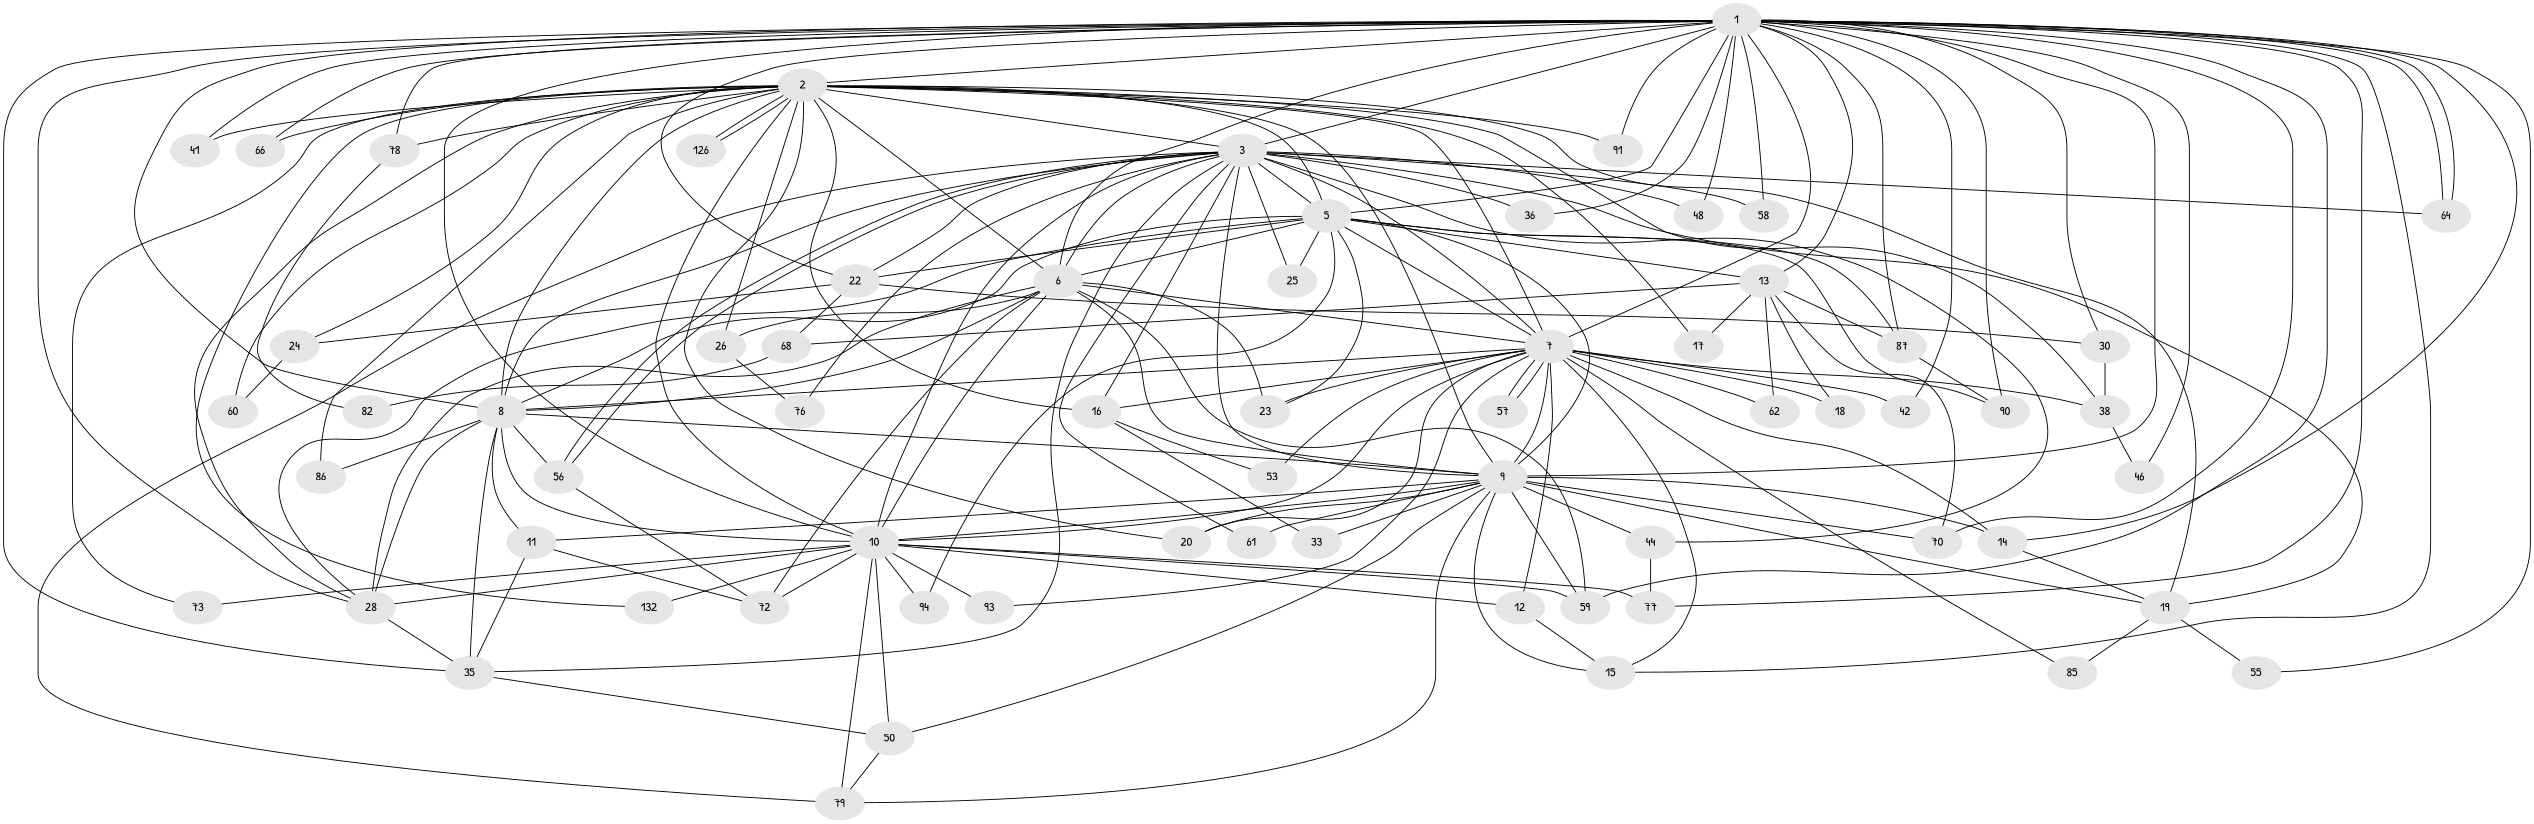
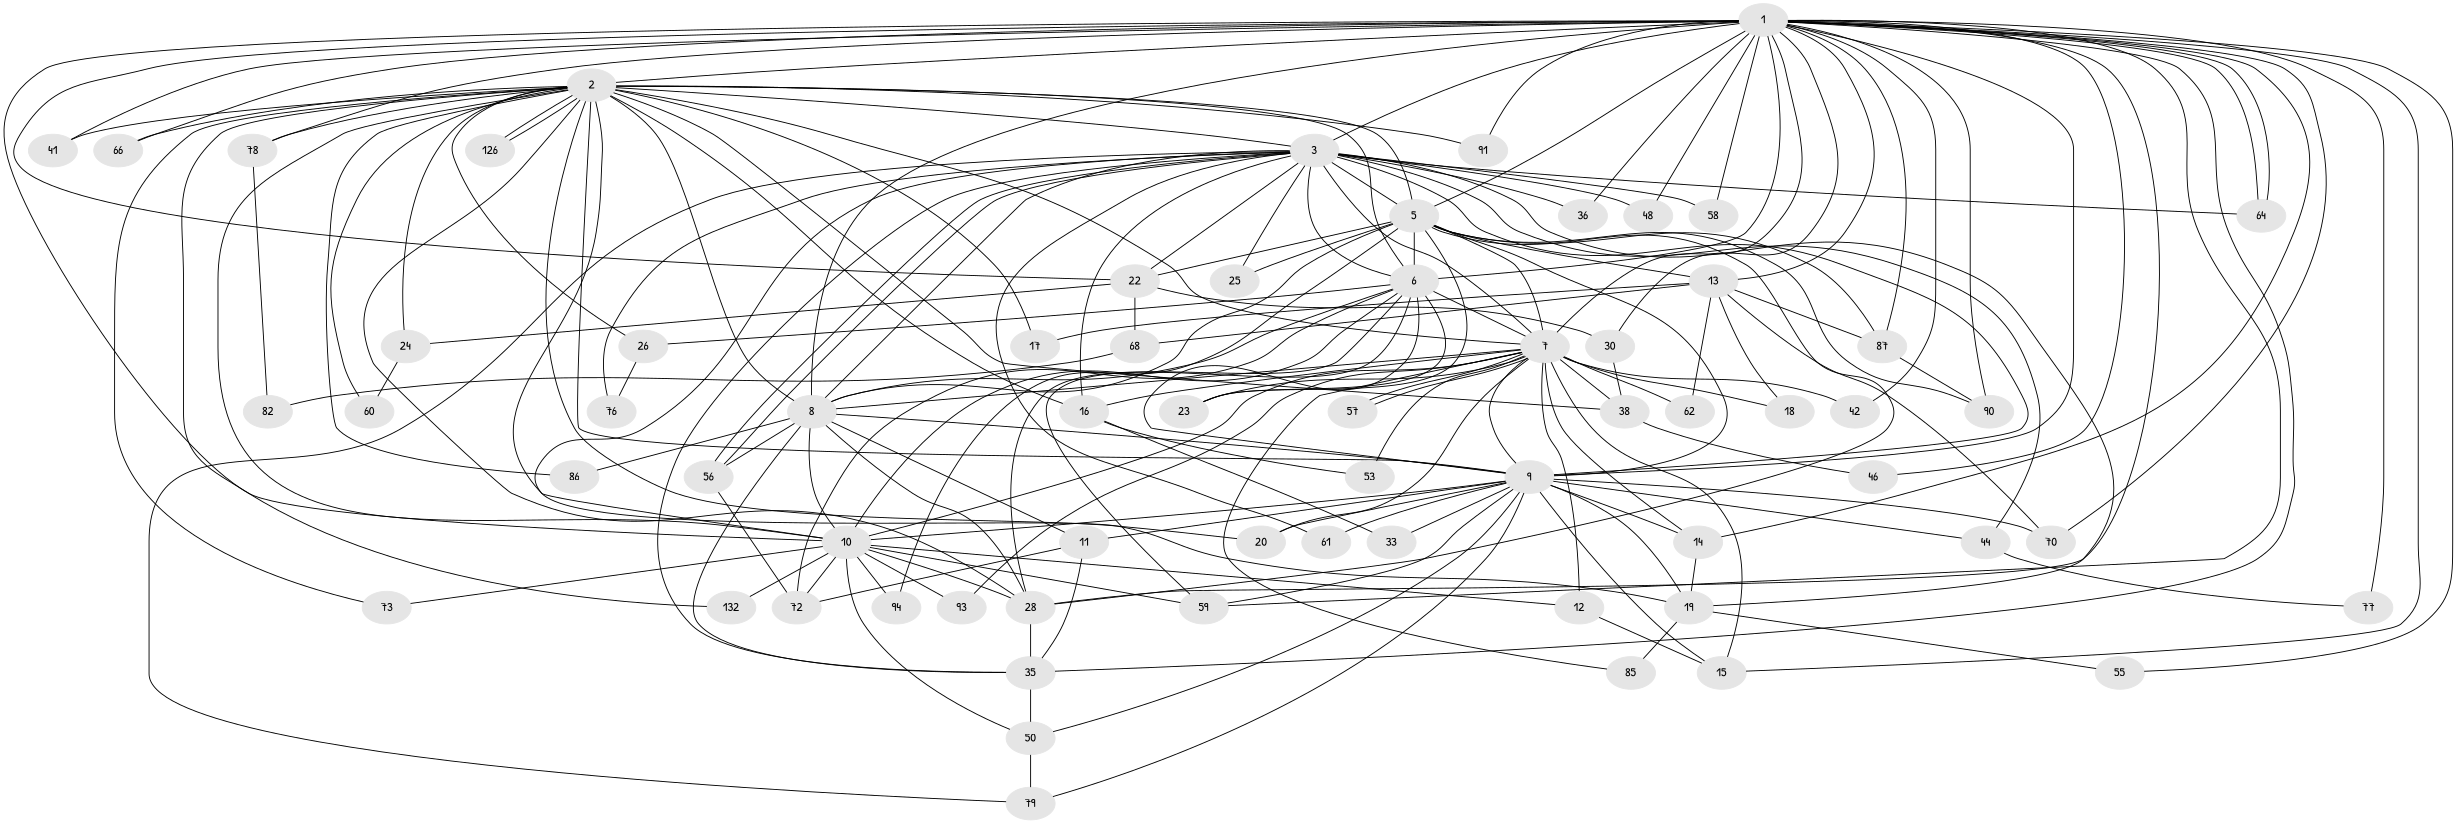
(1266, 566) -> none
(857, 673) -> none
